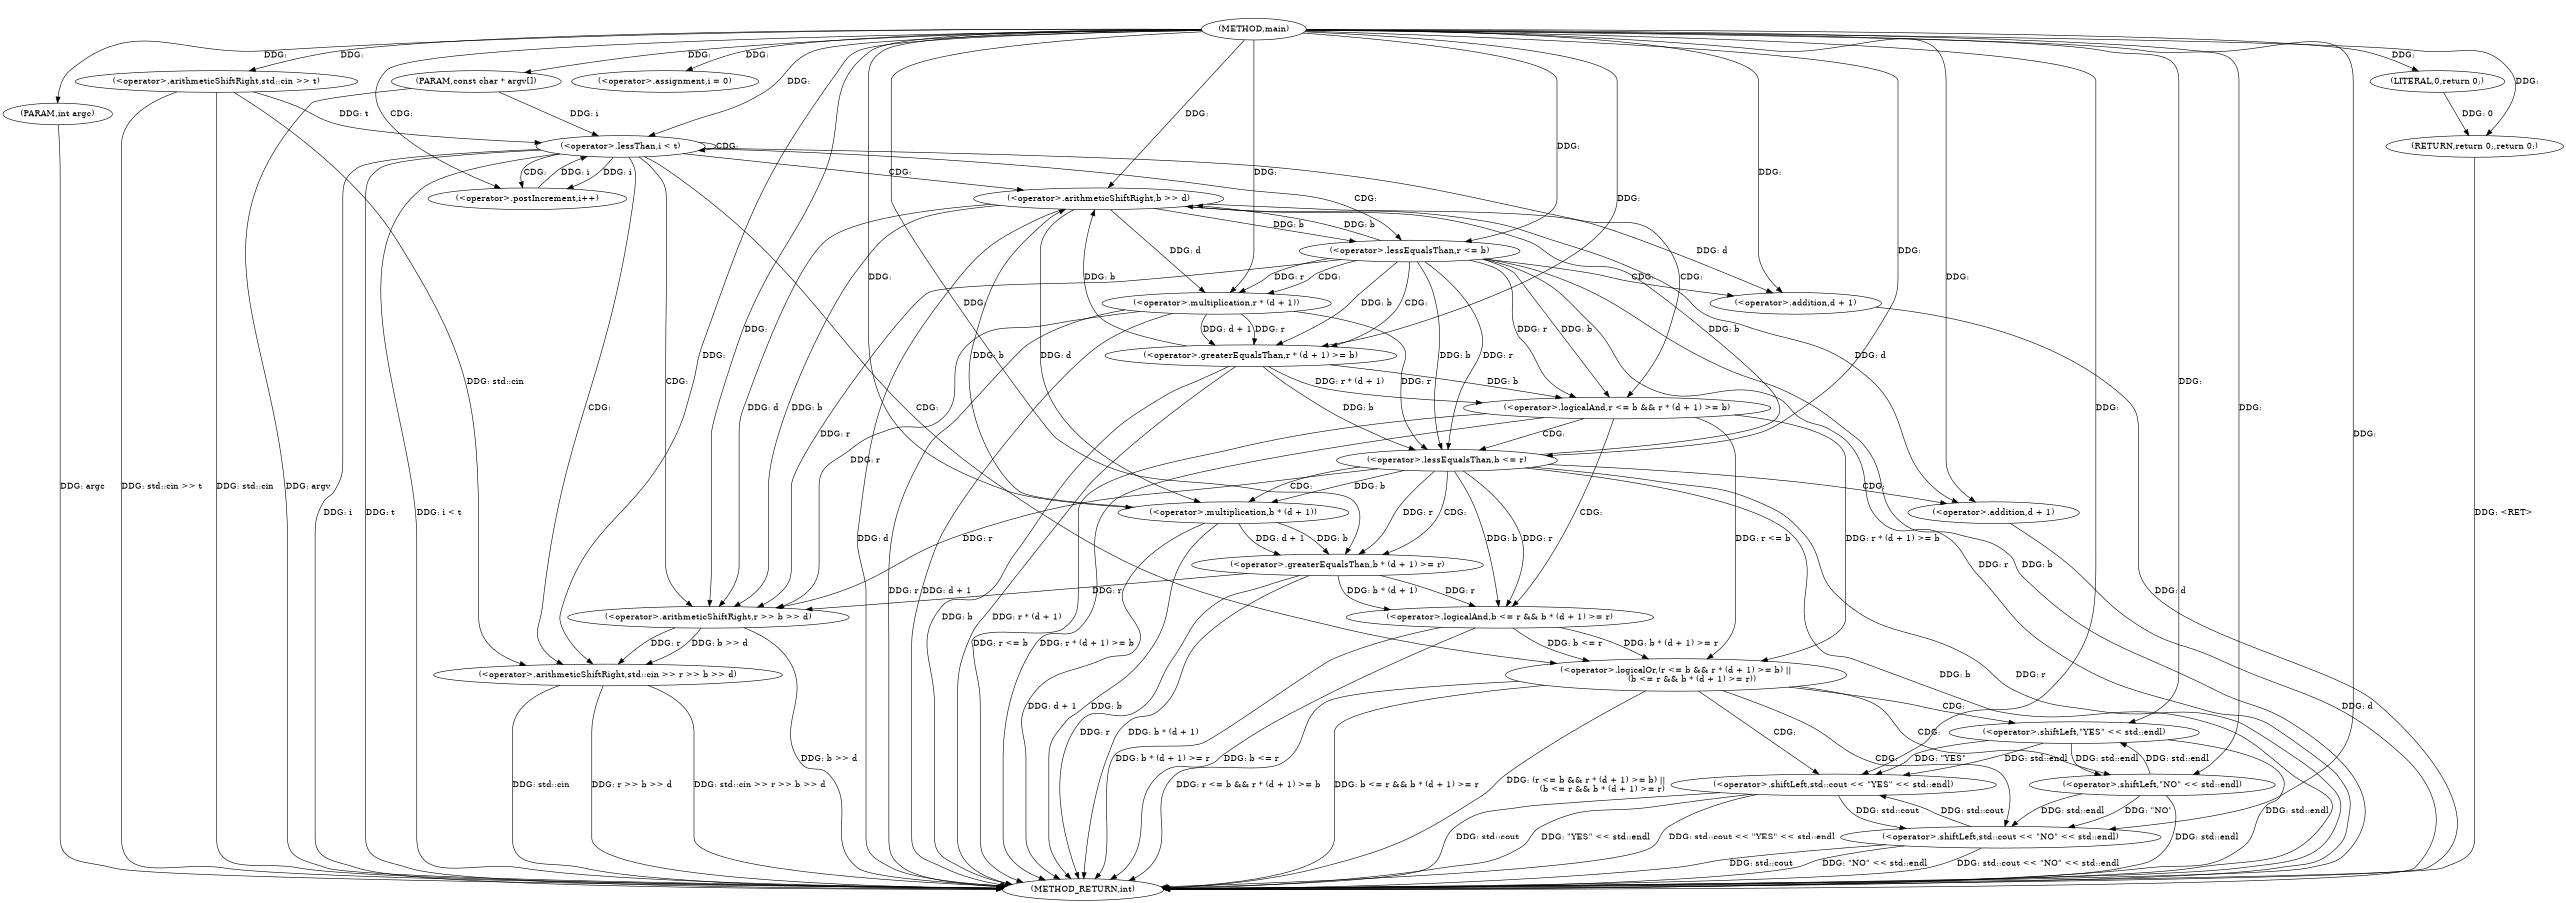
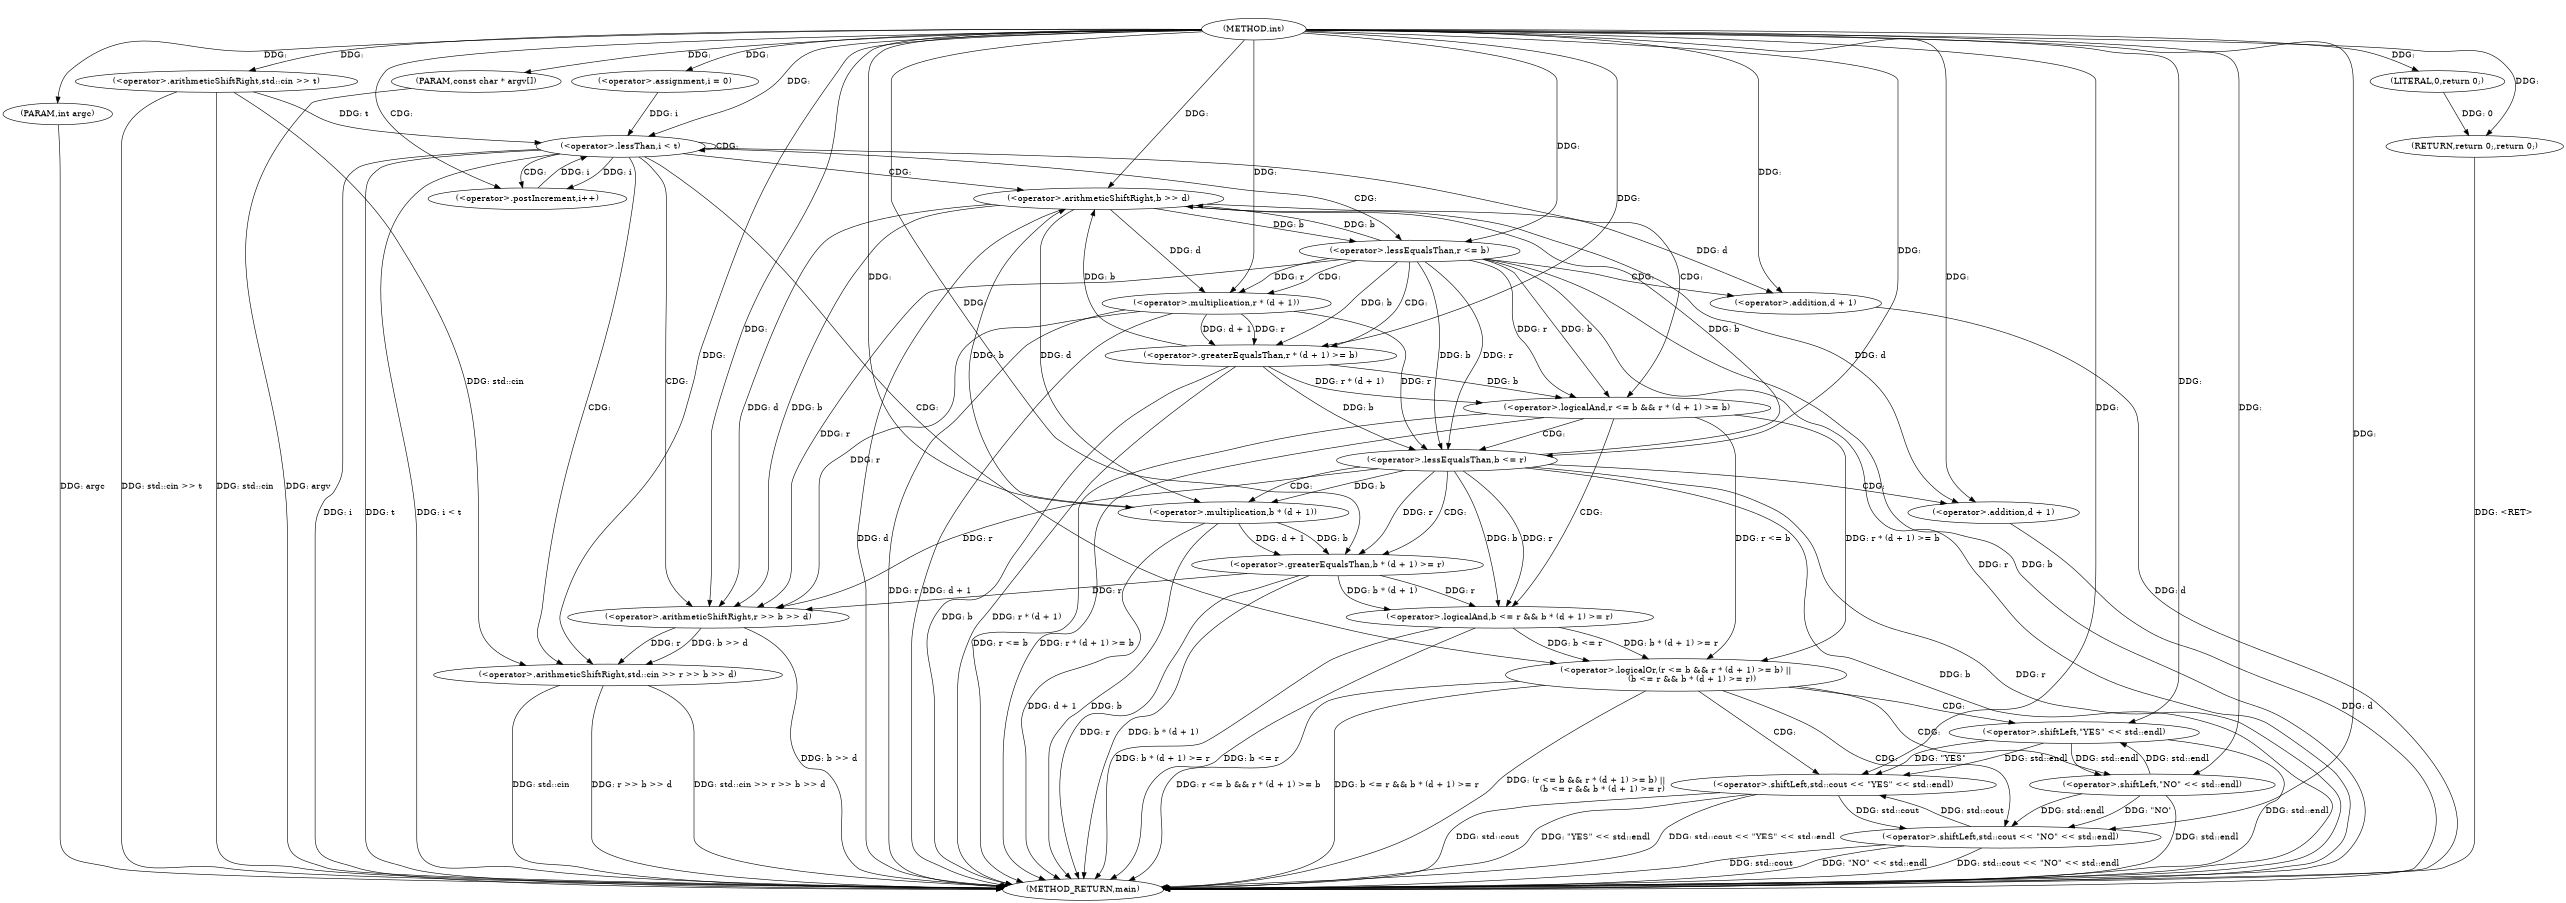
(1254, 29) -> (1254, 29)
(546, 113) -> (645, 111)
(1083, 890) -> (1083, 890)
